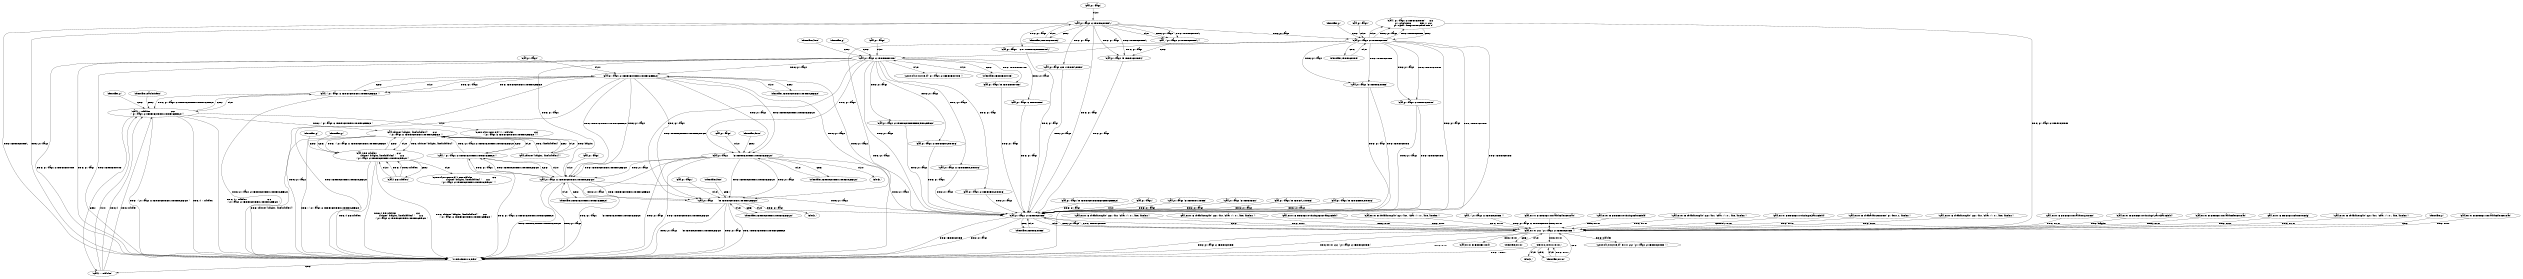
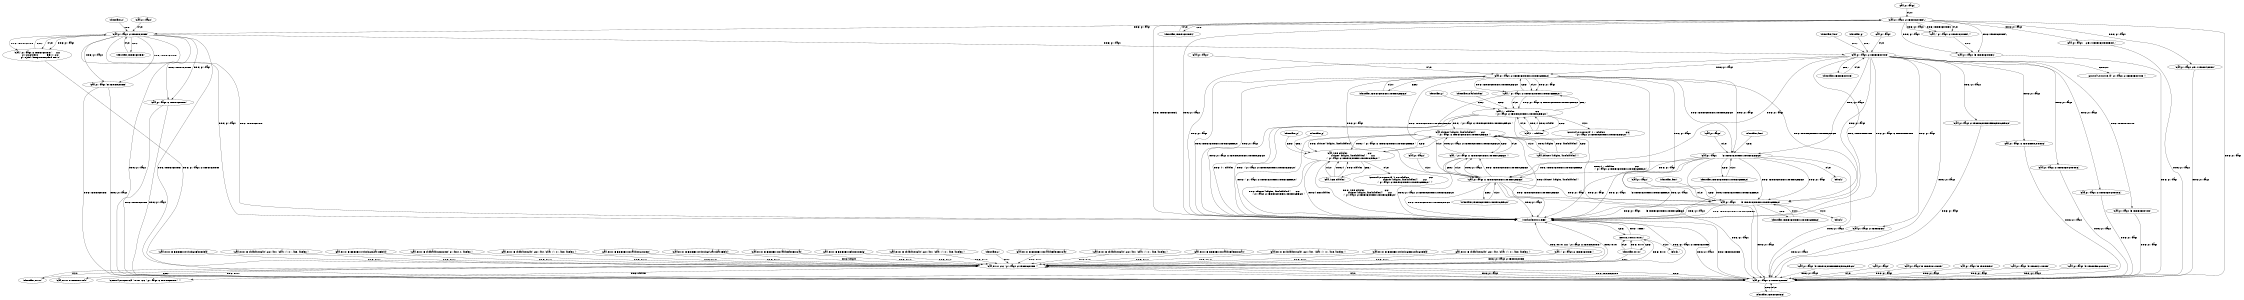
(917, 67) -> (2104, 67)
(1724, 224) -> (546, 259)
(283, 266) -> (1589, 223)
